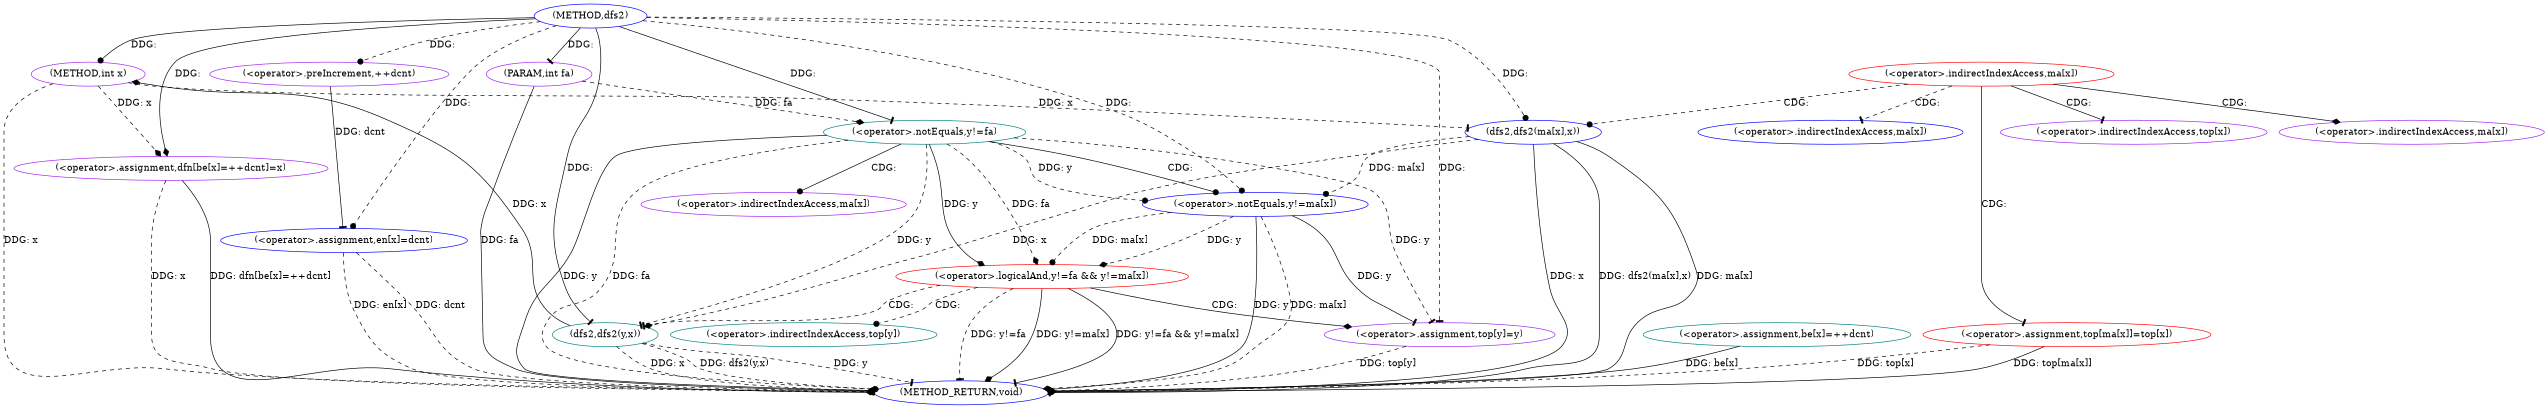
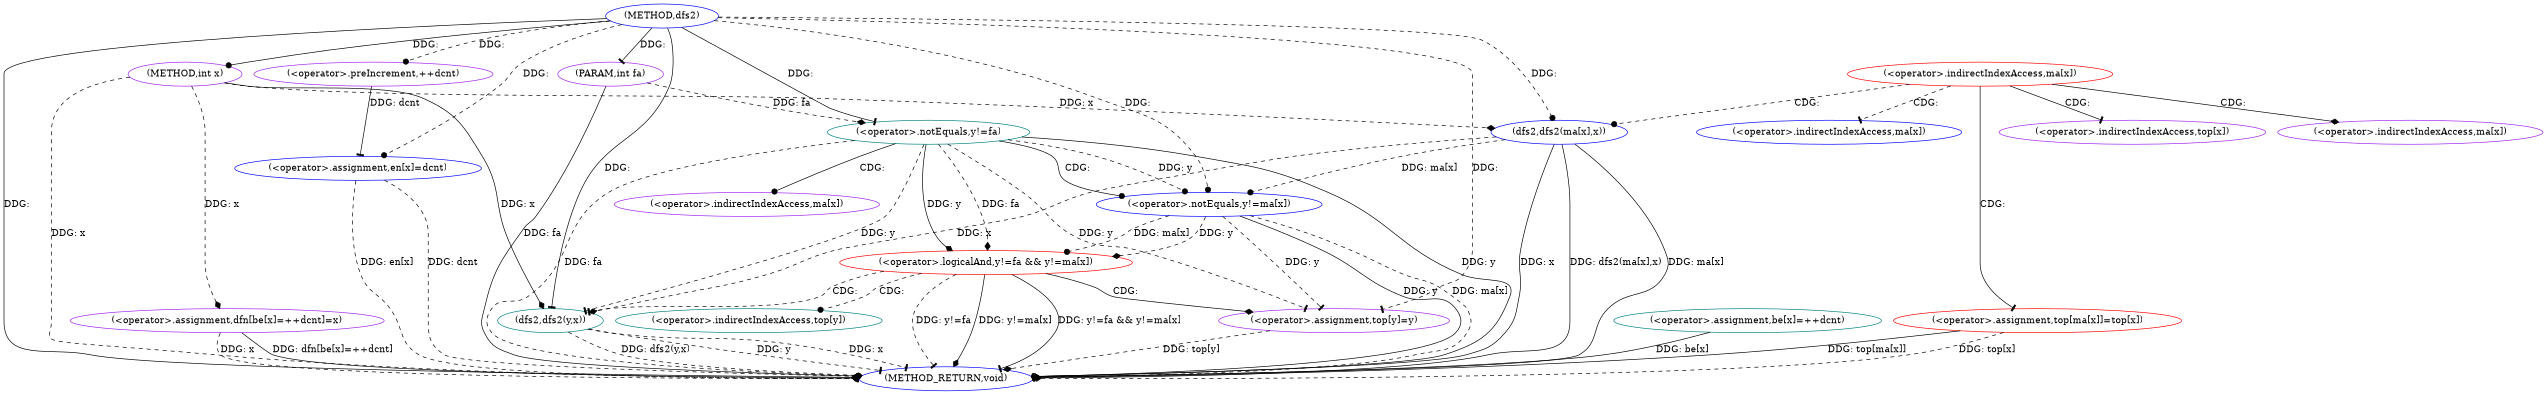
(309, 34) -> (5, 326)
(797, 98) -> (856, 100)
(406, 128) -> (442, 108)
(1346, 275) -> (1272, 261)
